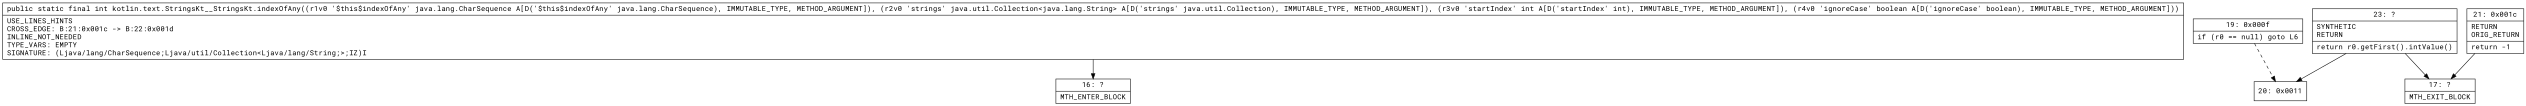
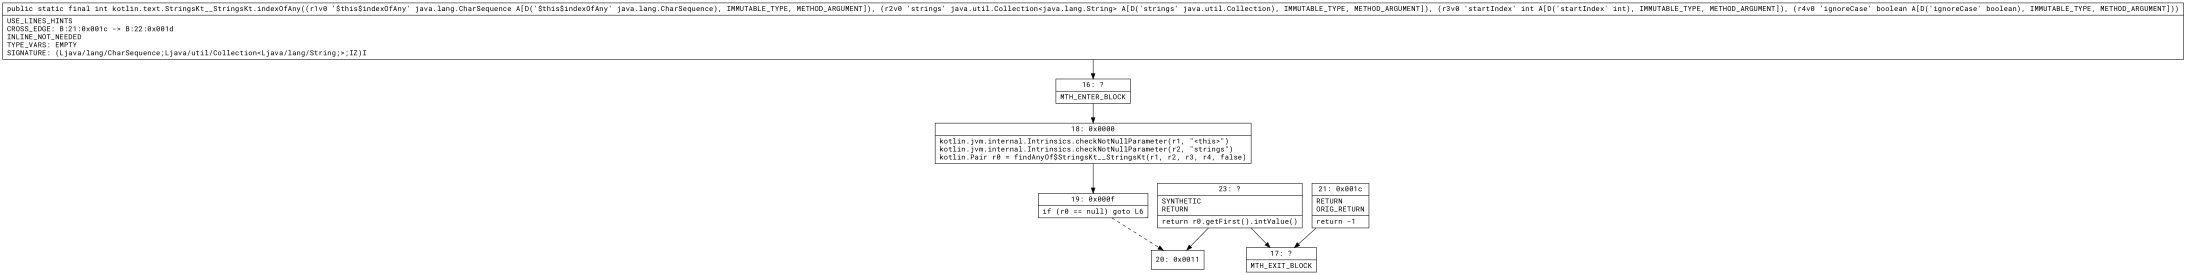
none -> (1093, 143)
